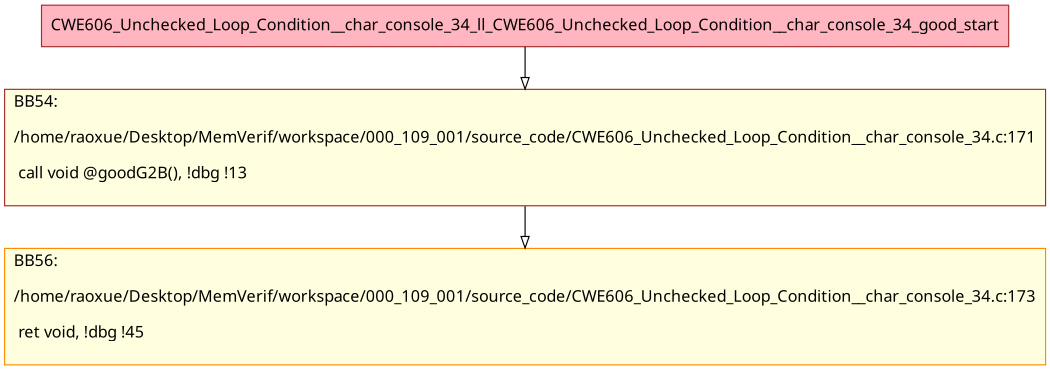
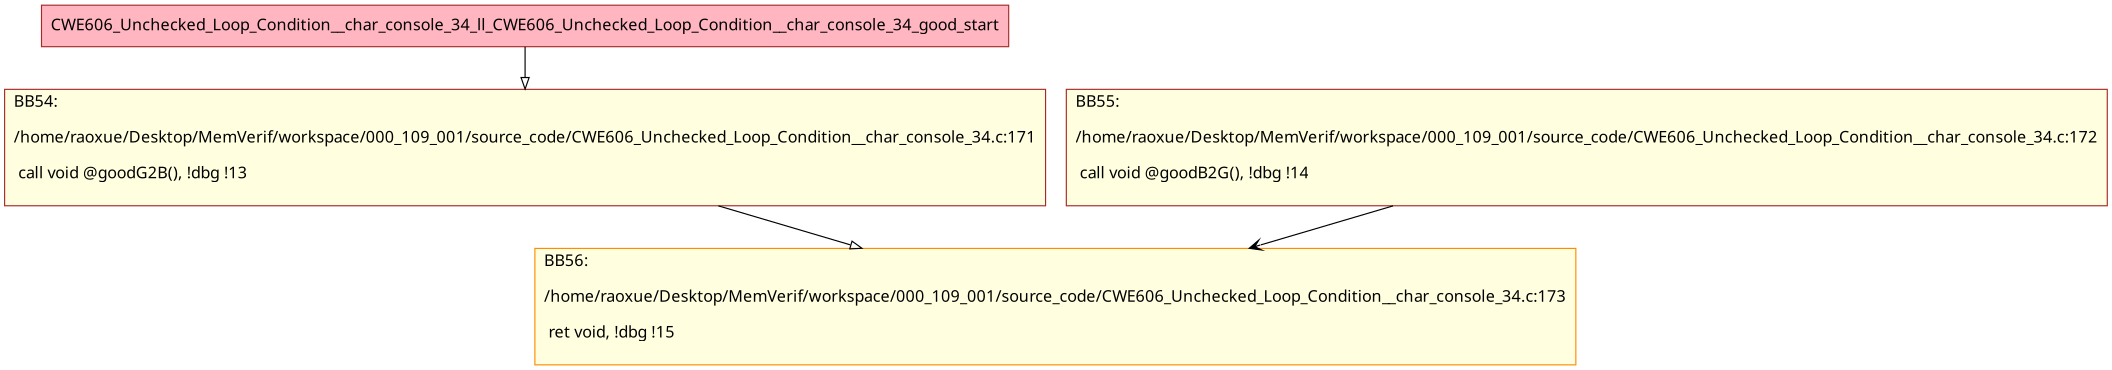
none -> (1587, 148)
(80, 333) -> (610, 333)
